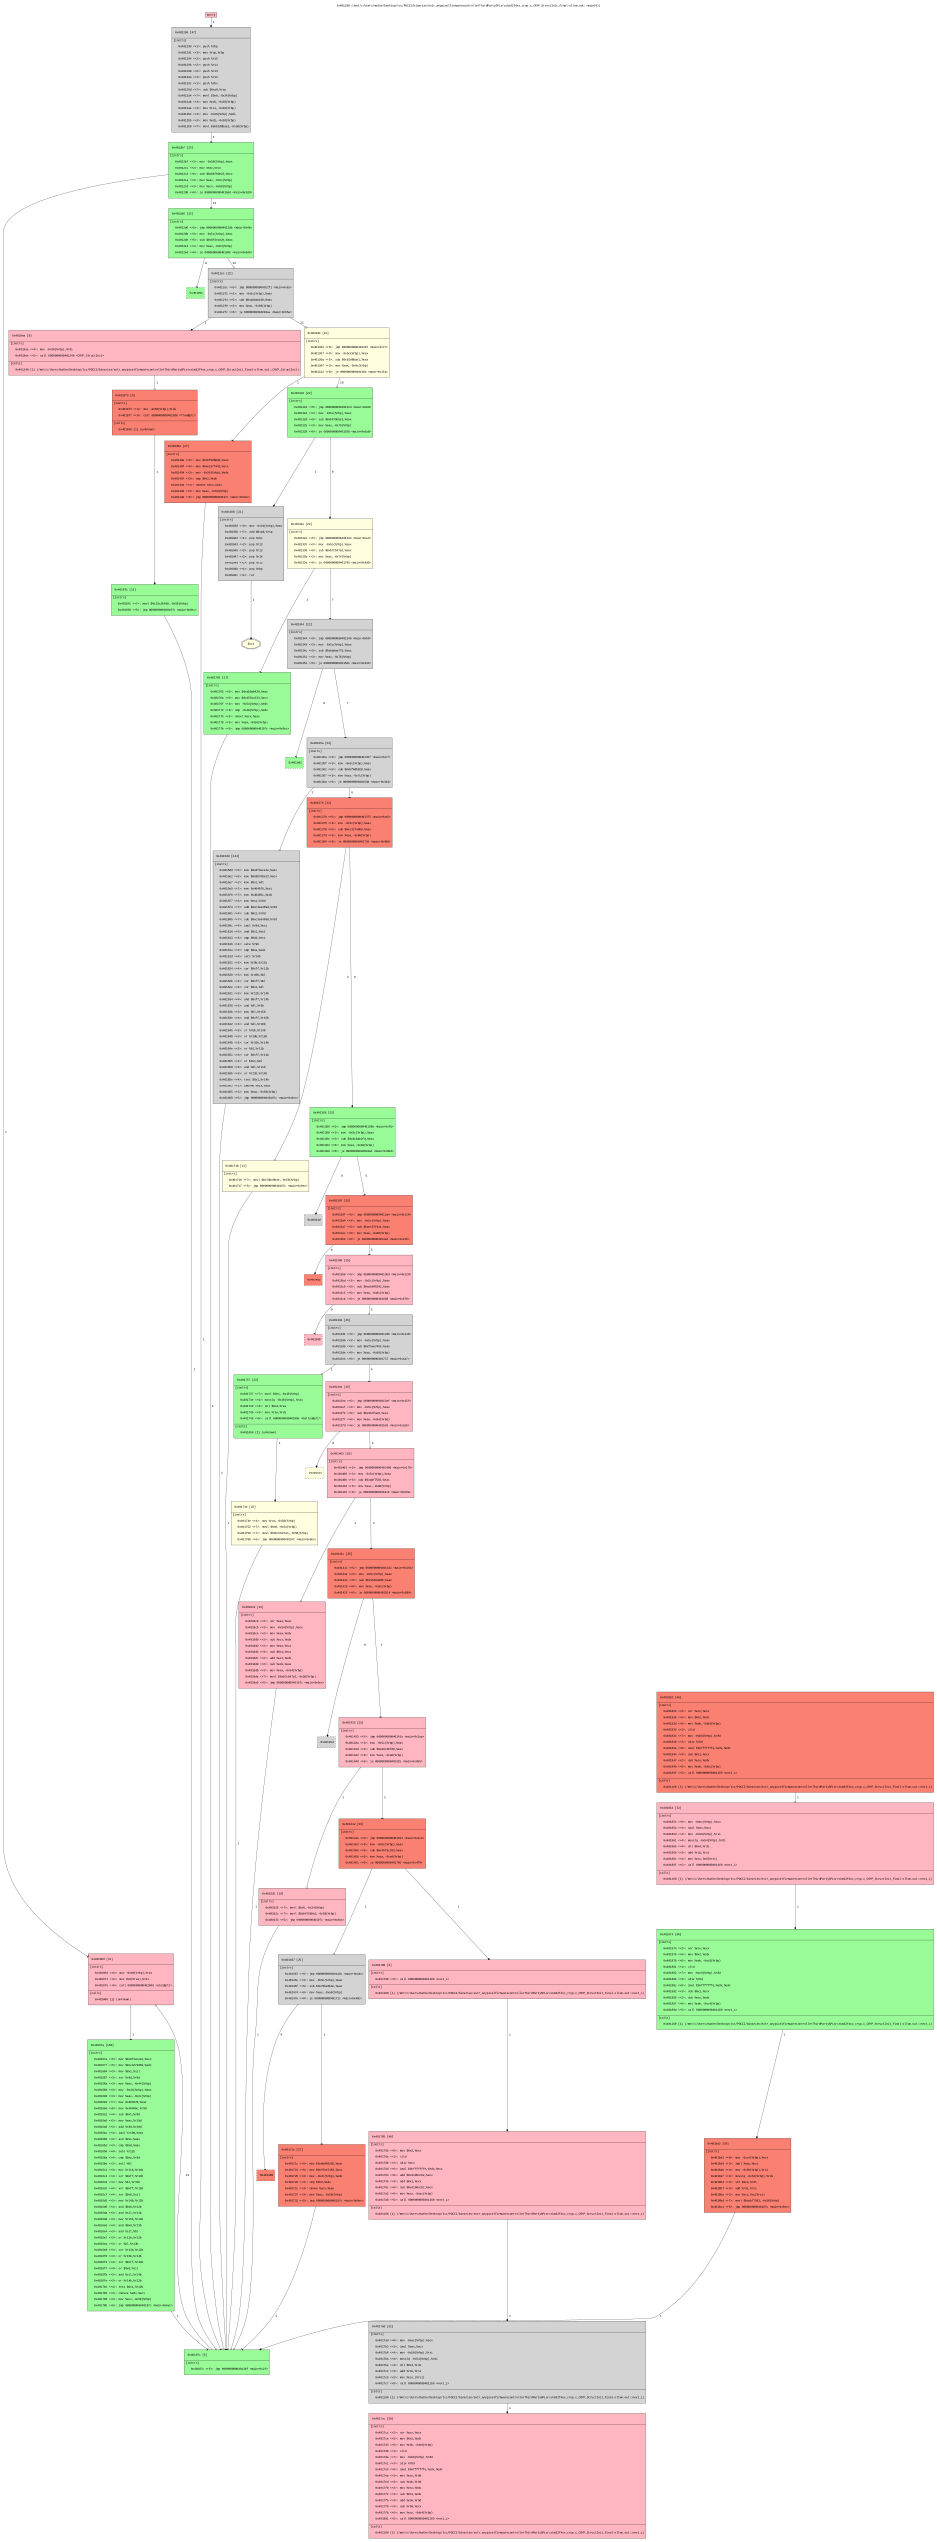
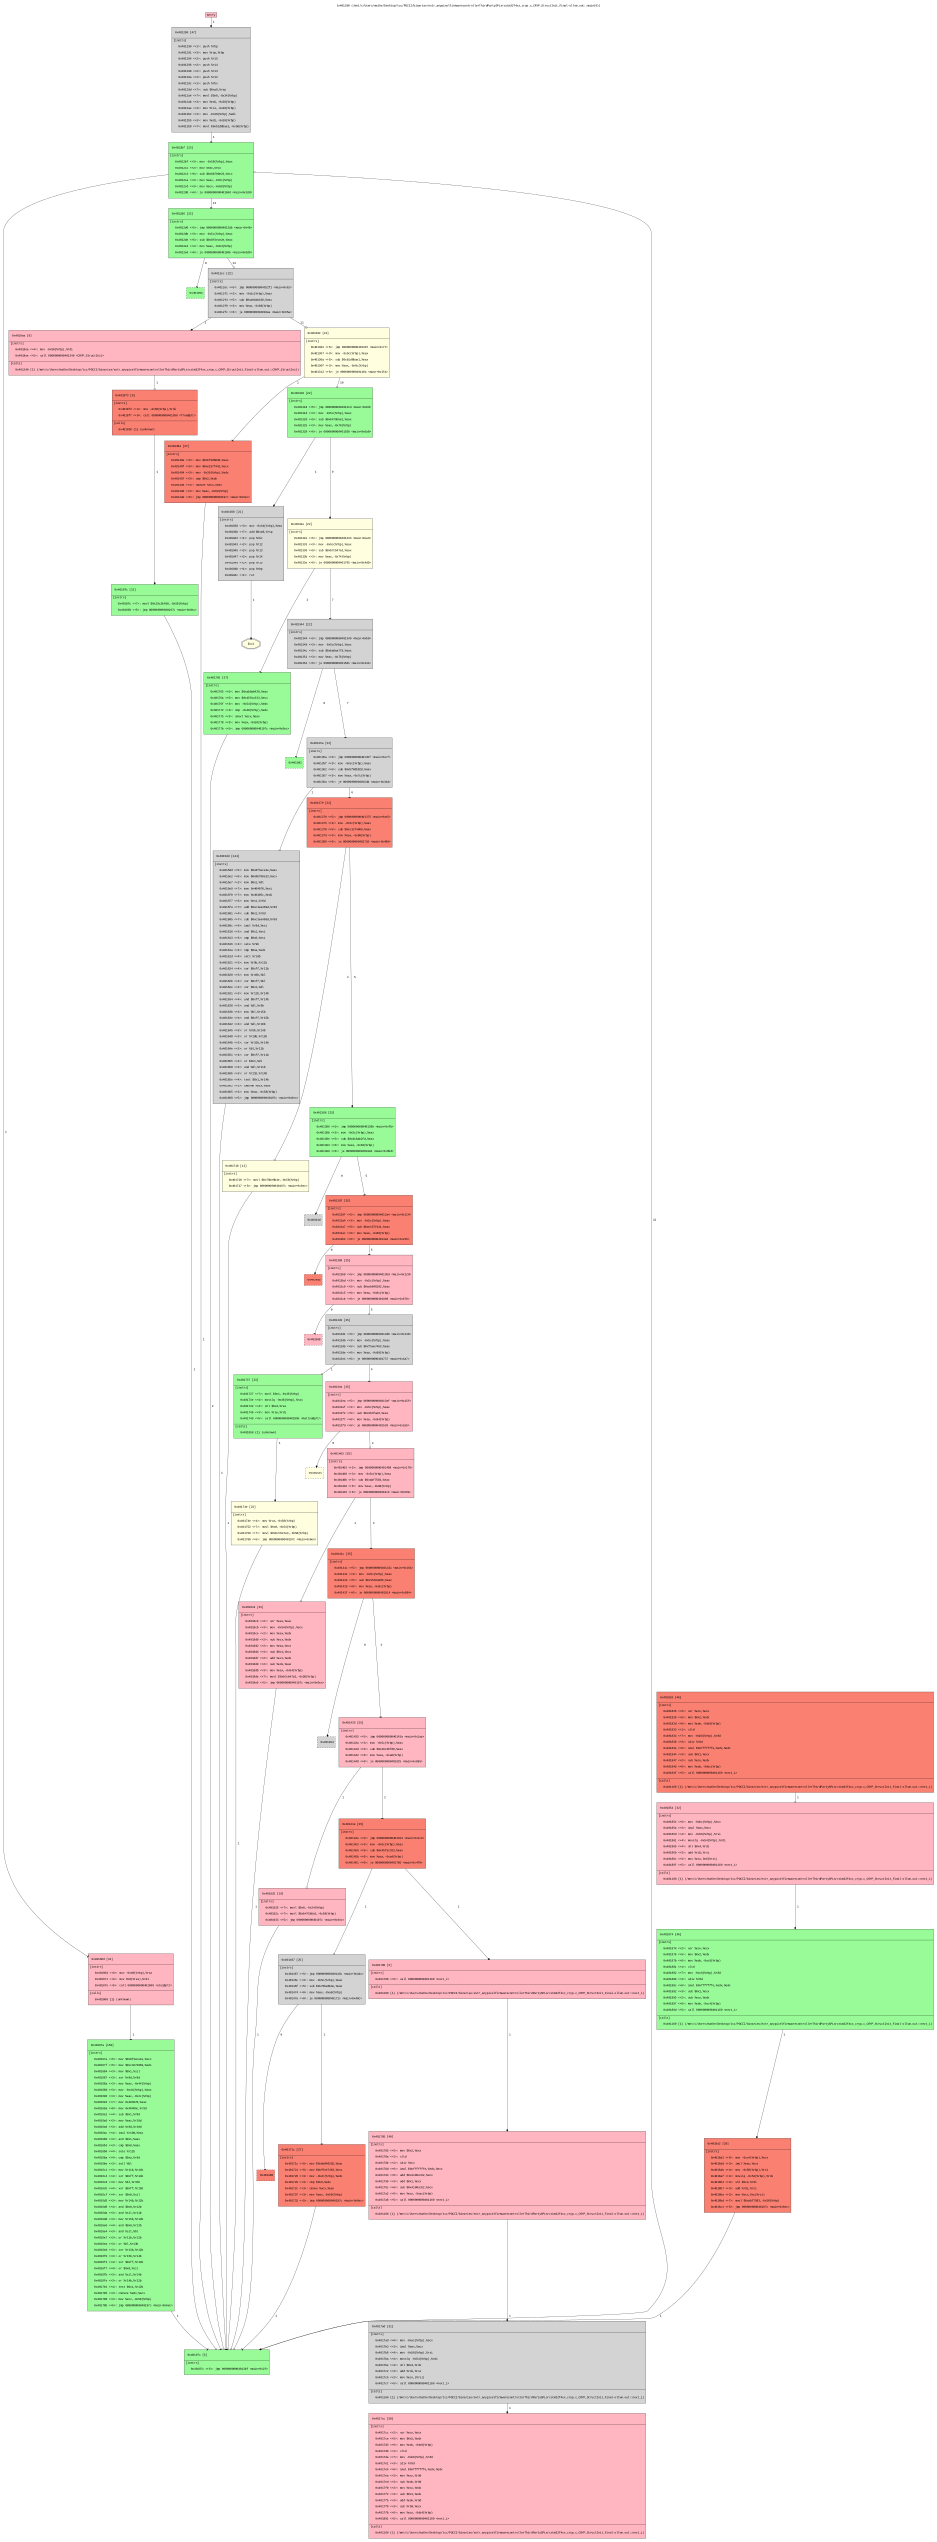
(180, 2180) -> (651, 1268)
